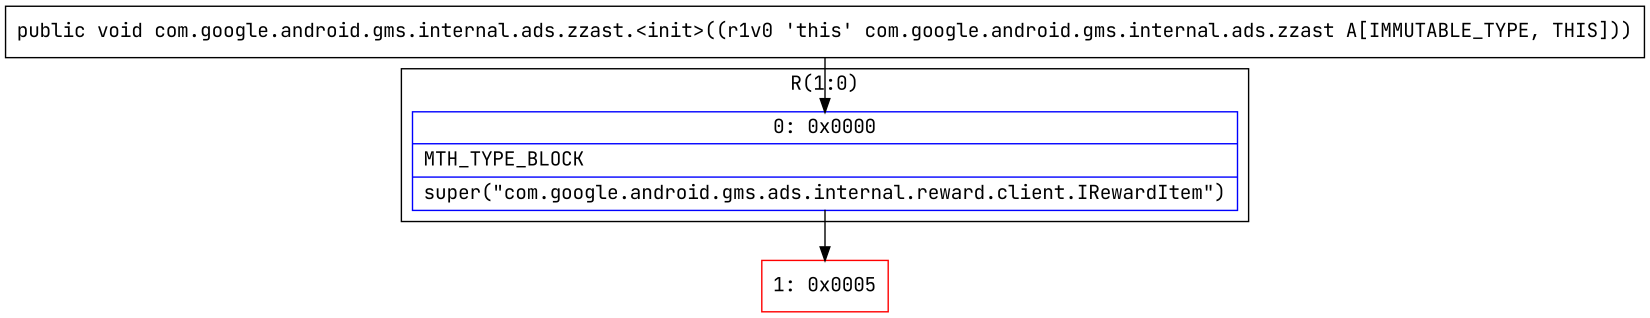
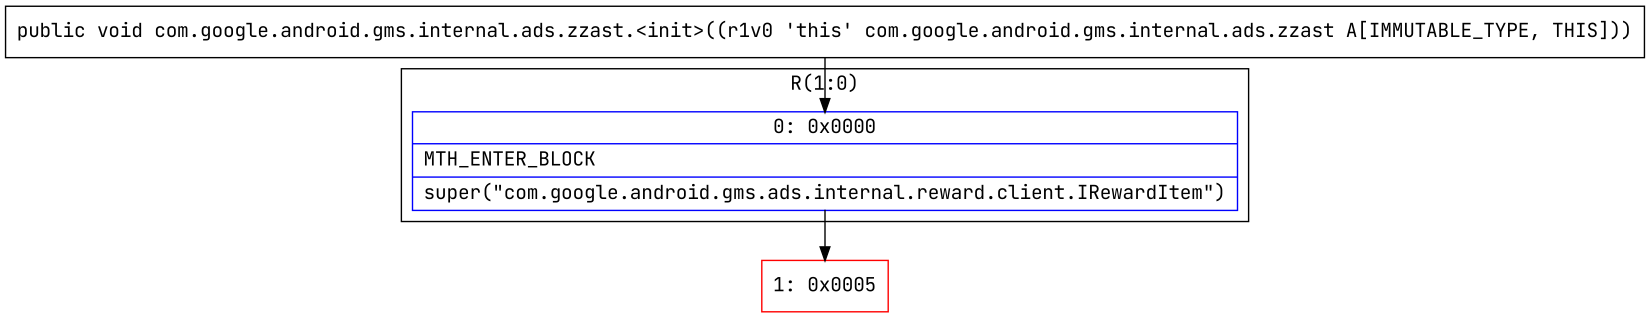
(504, 160) -> (510, 160)
